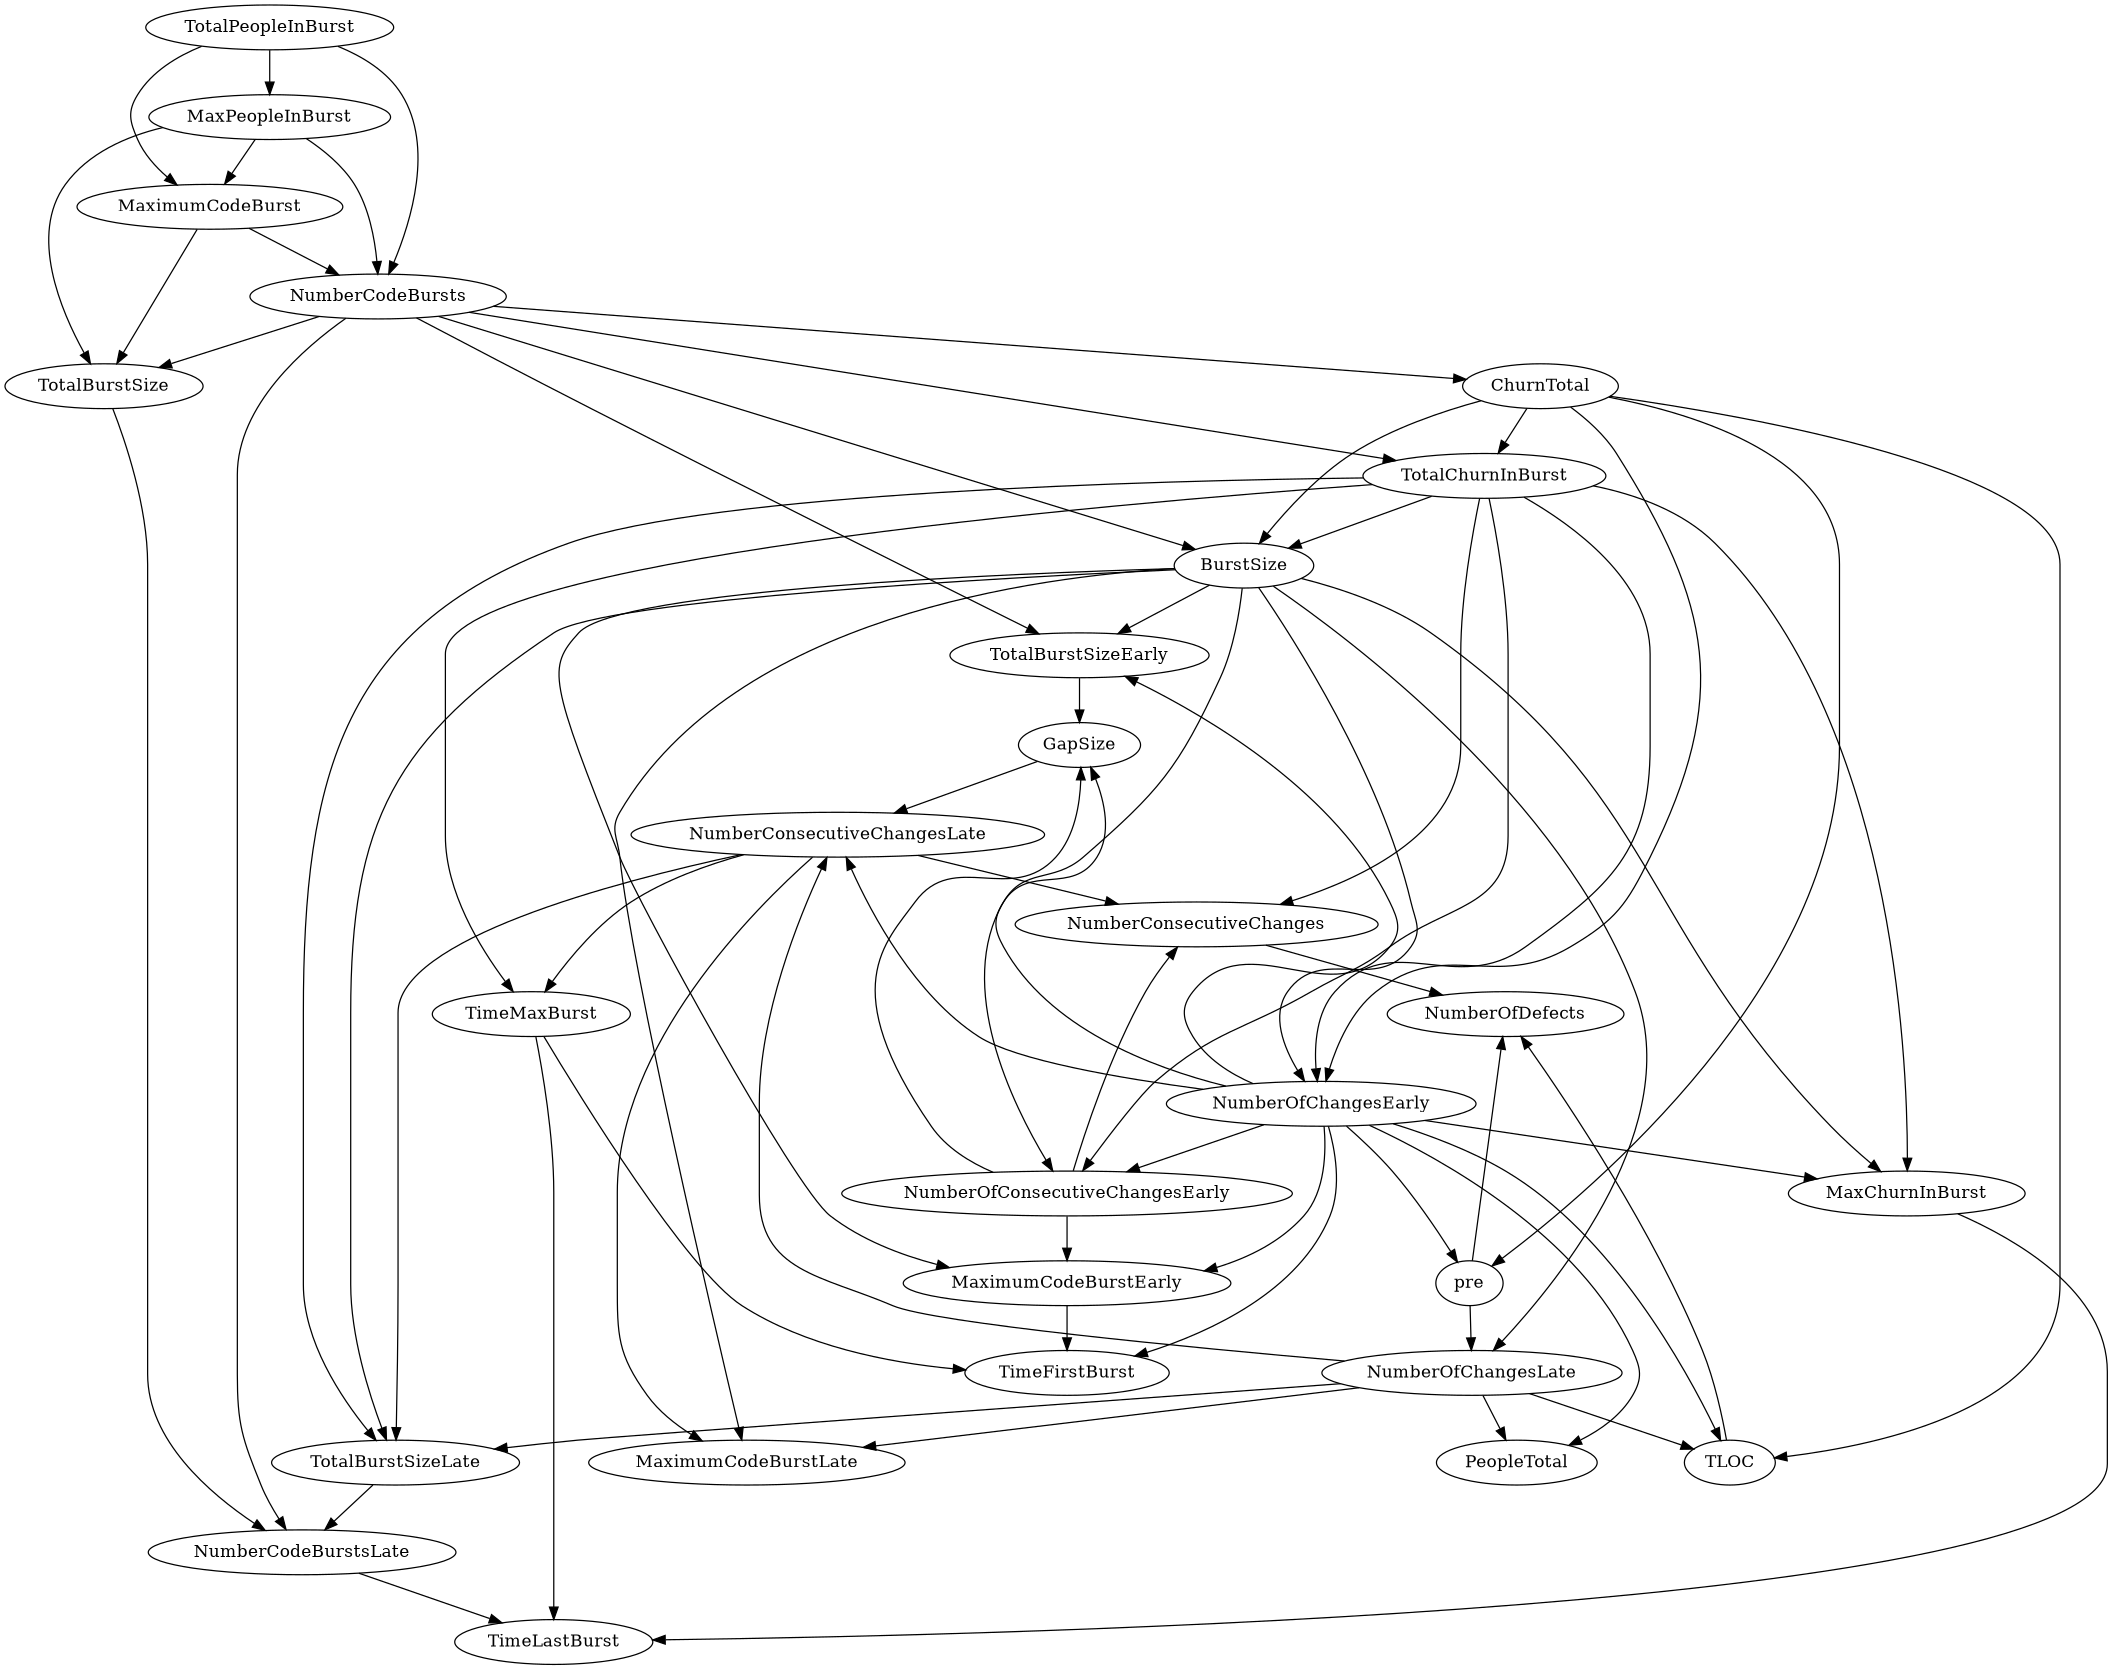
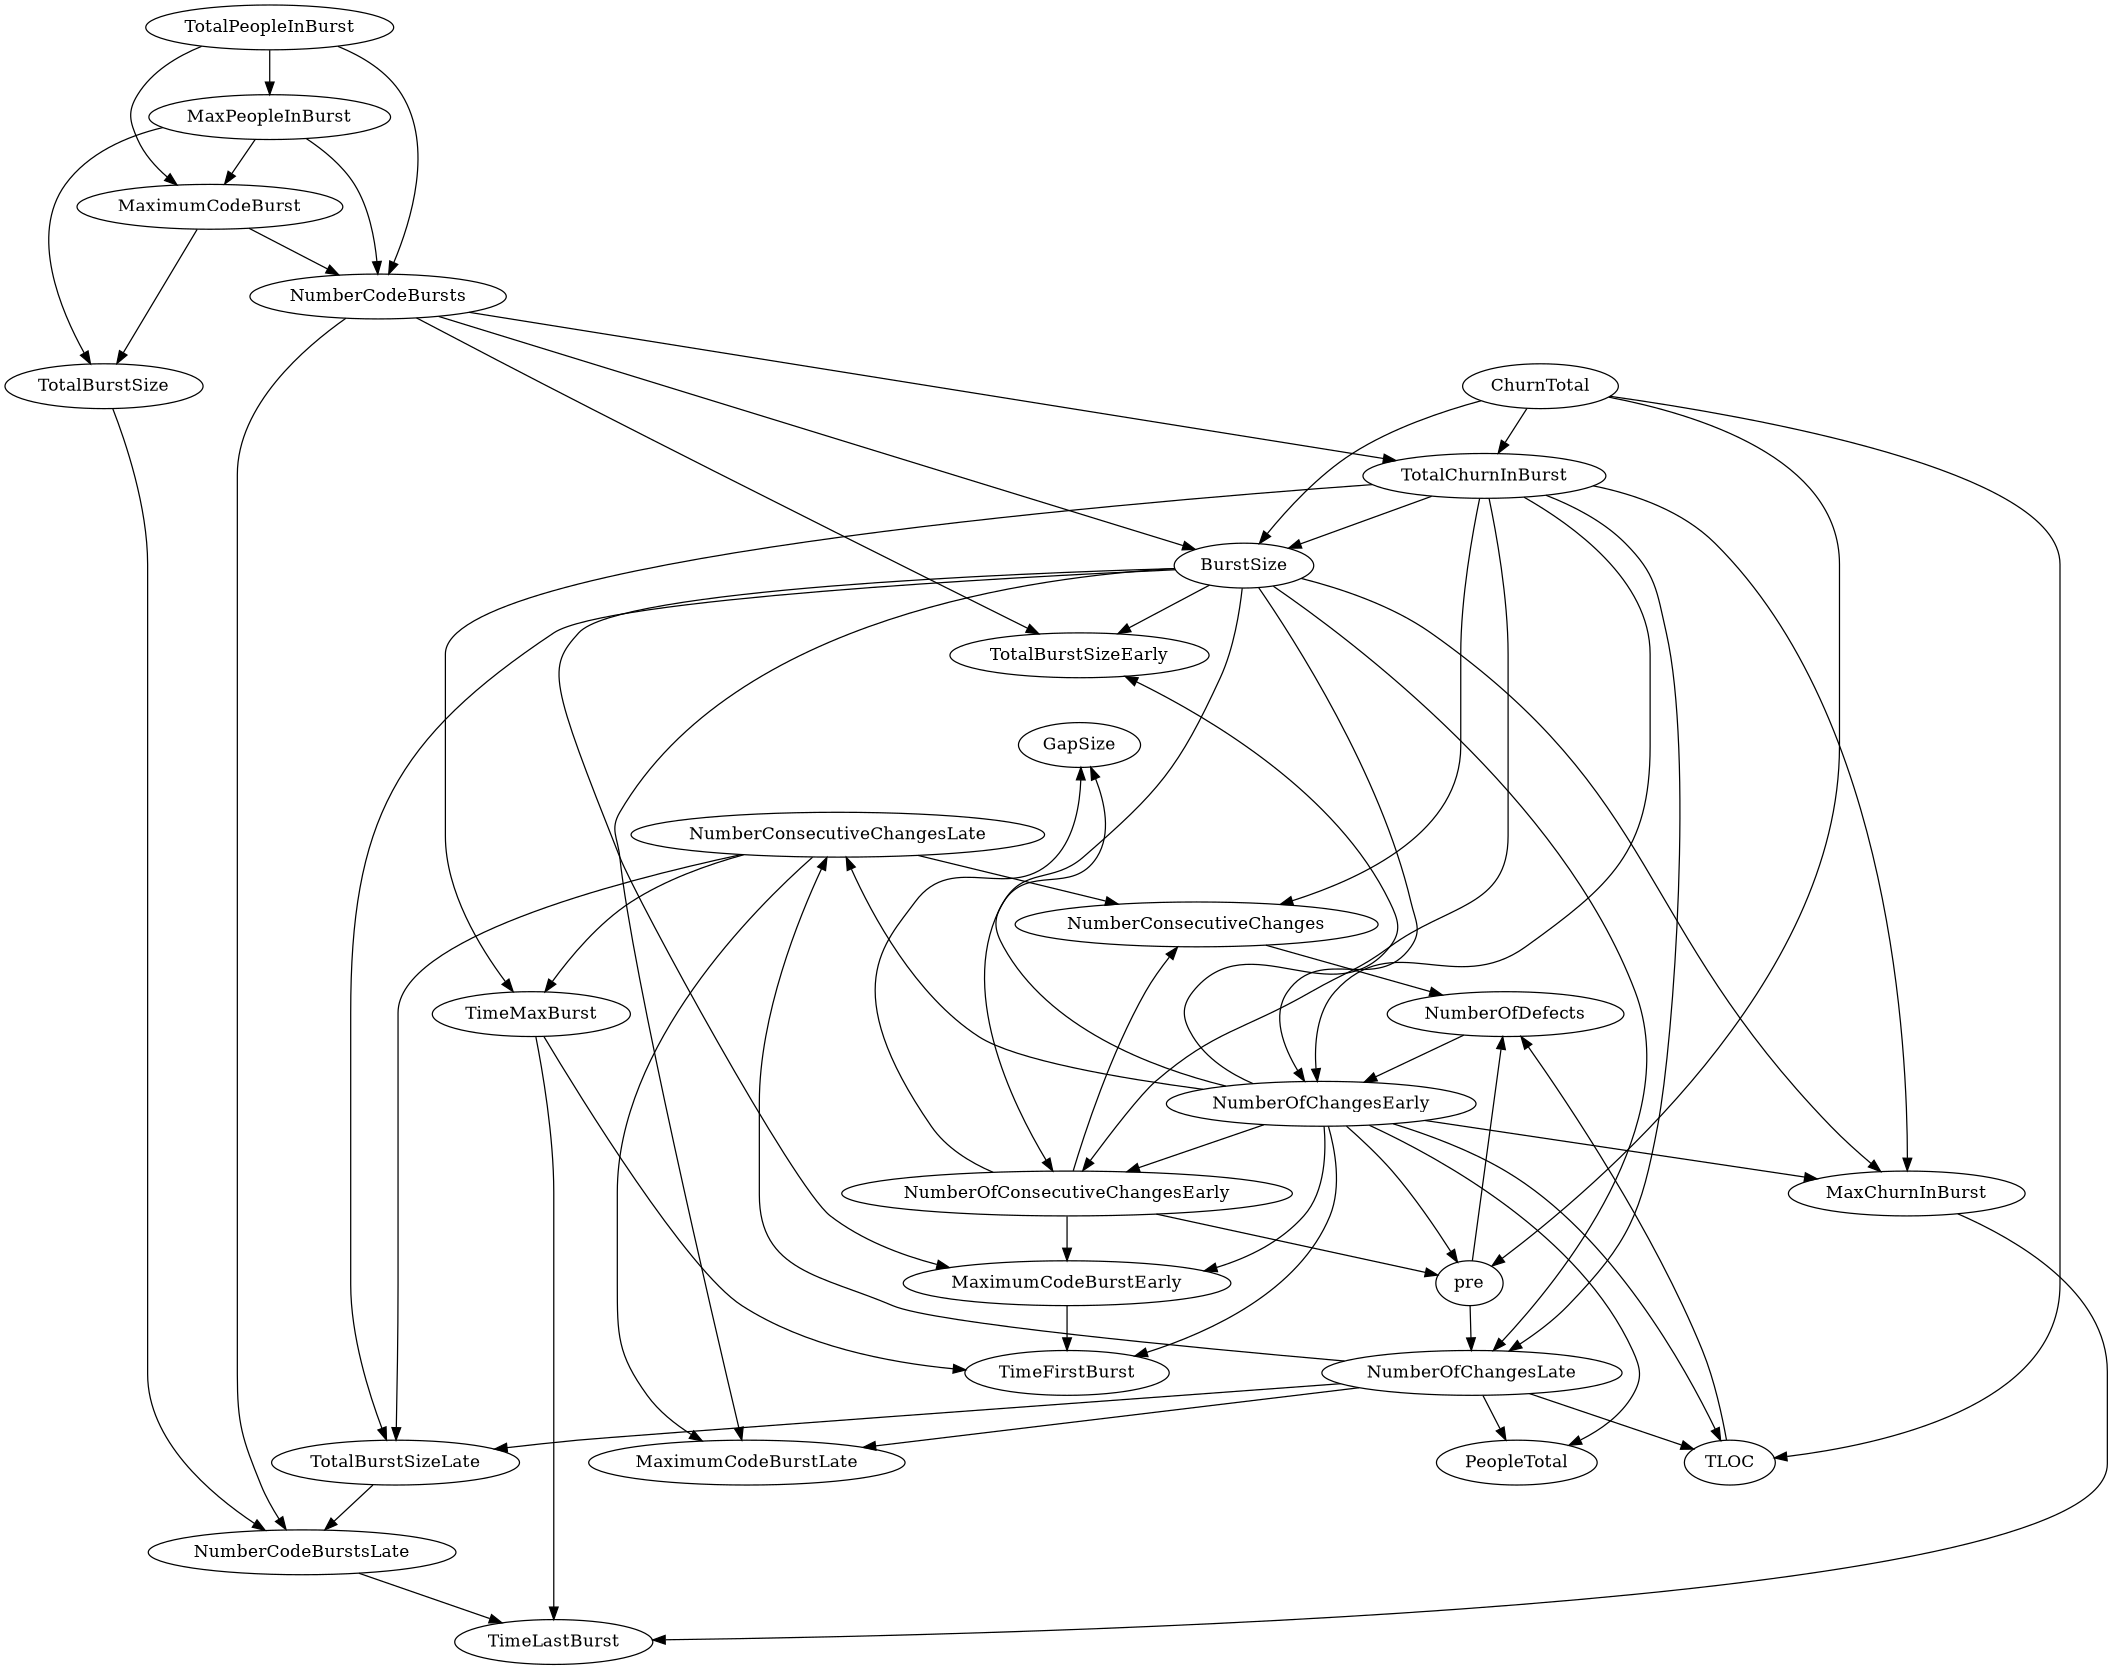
(245, 340) -> none
(973, 342) -> none
(469, 592) -> (1678, 892)
(1080, 694) -> none
(972, 785) -> none
(1666, 821) -> (1420, 1056)
none -> (1291, 1243)
